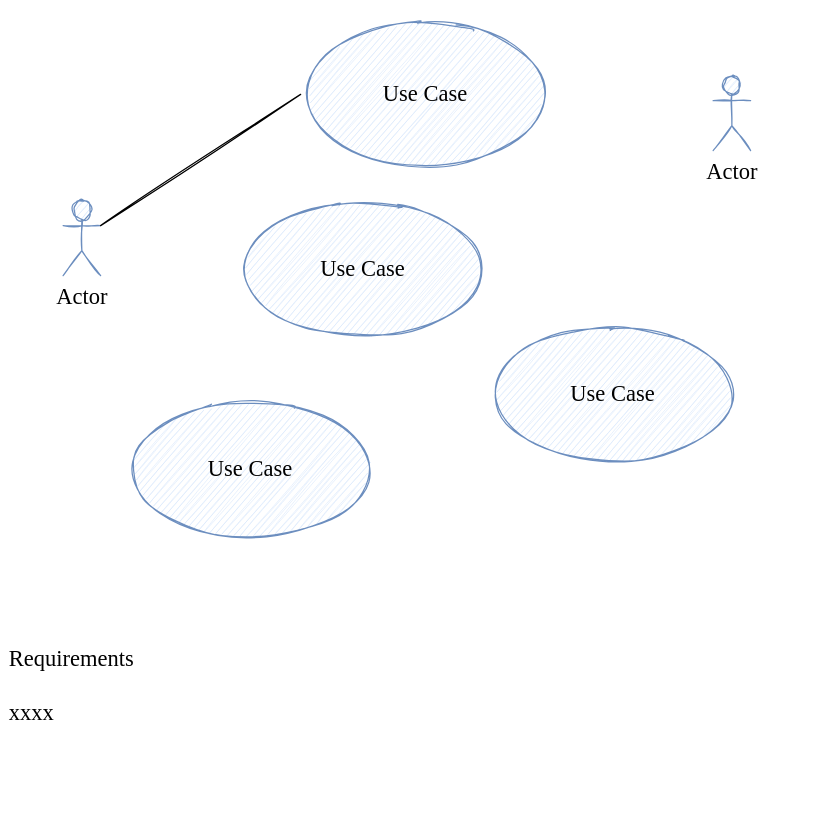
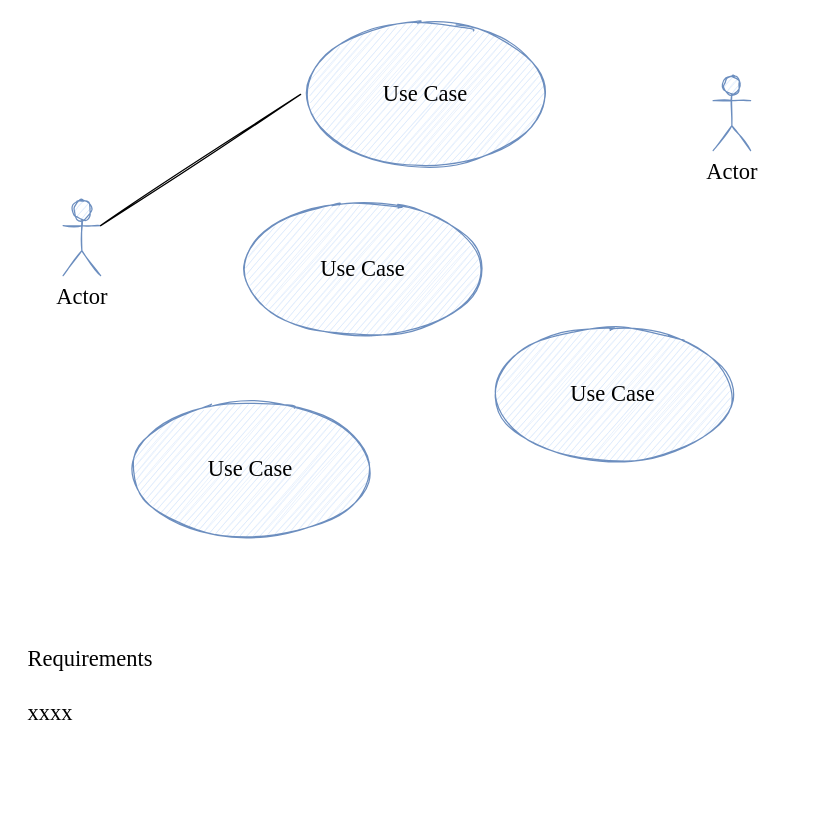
(401, 726) -> (419, 726)
